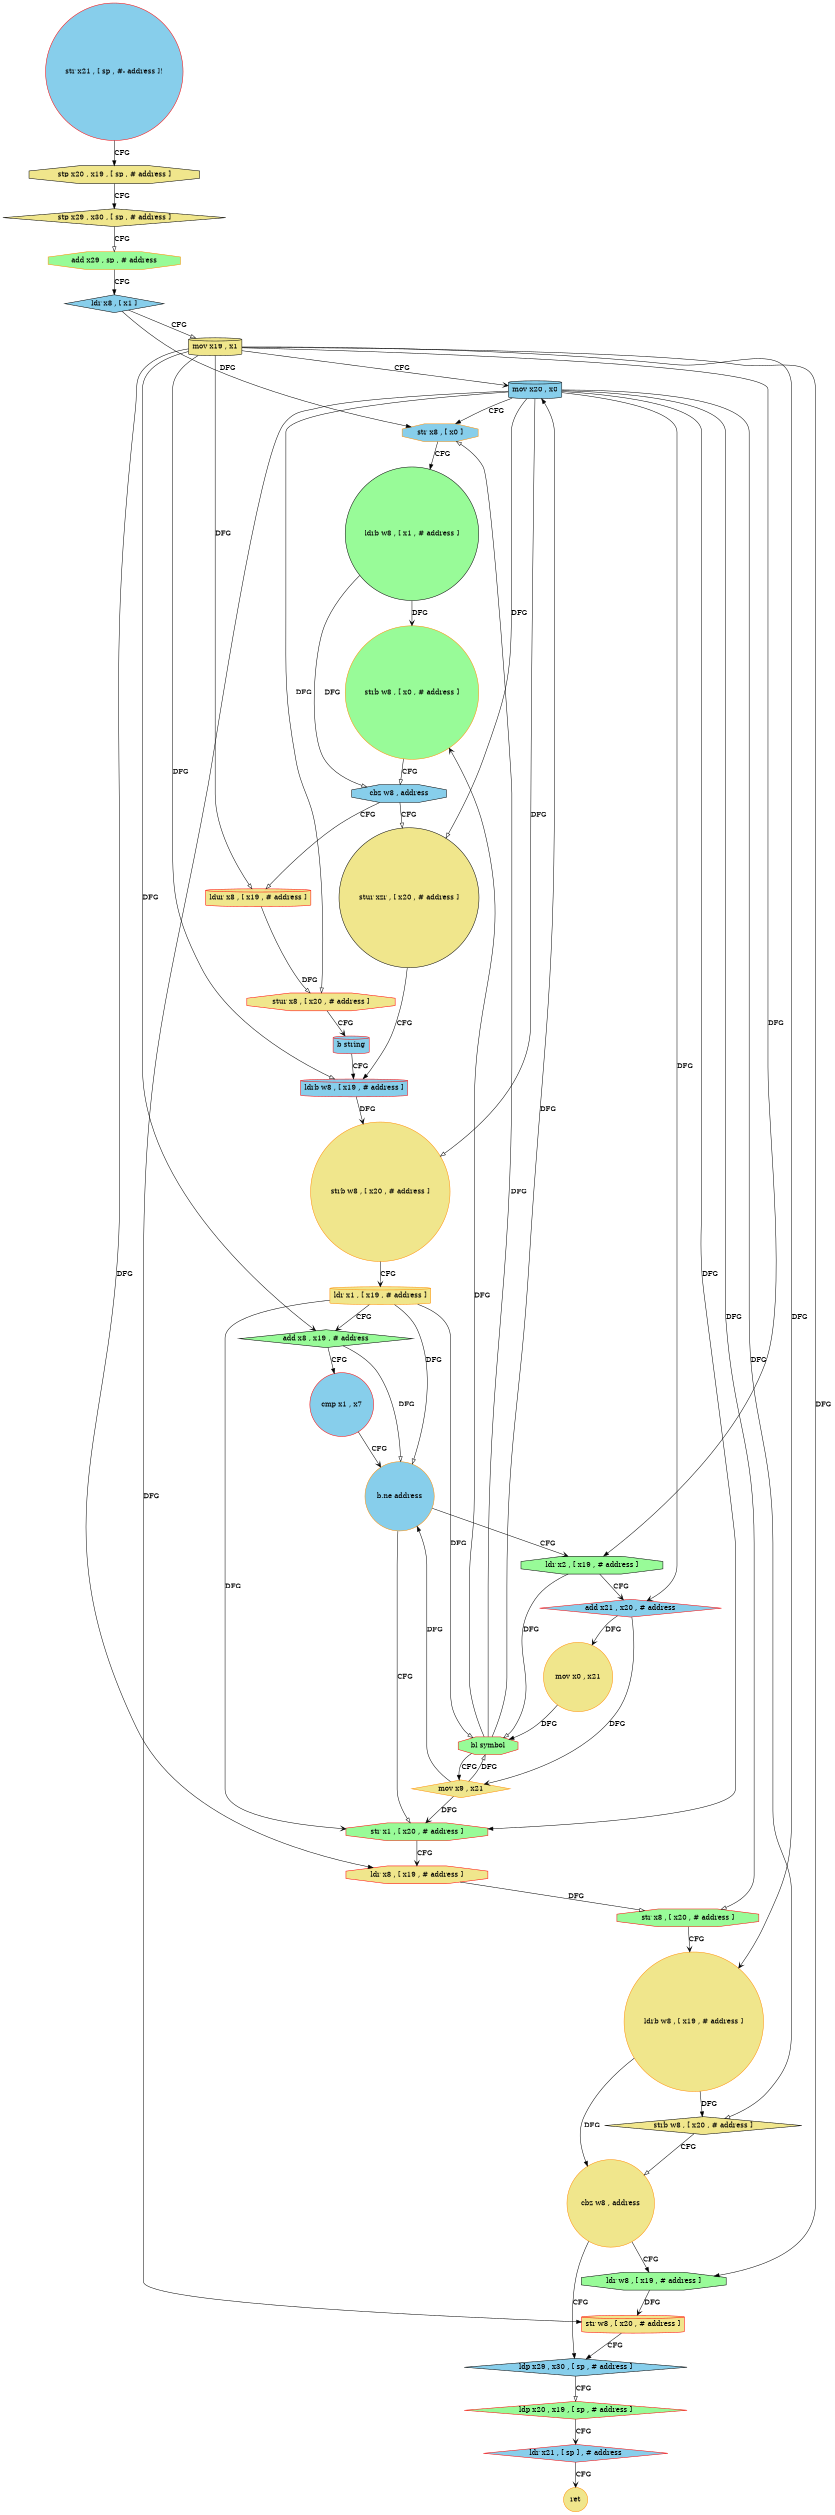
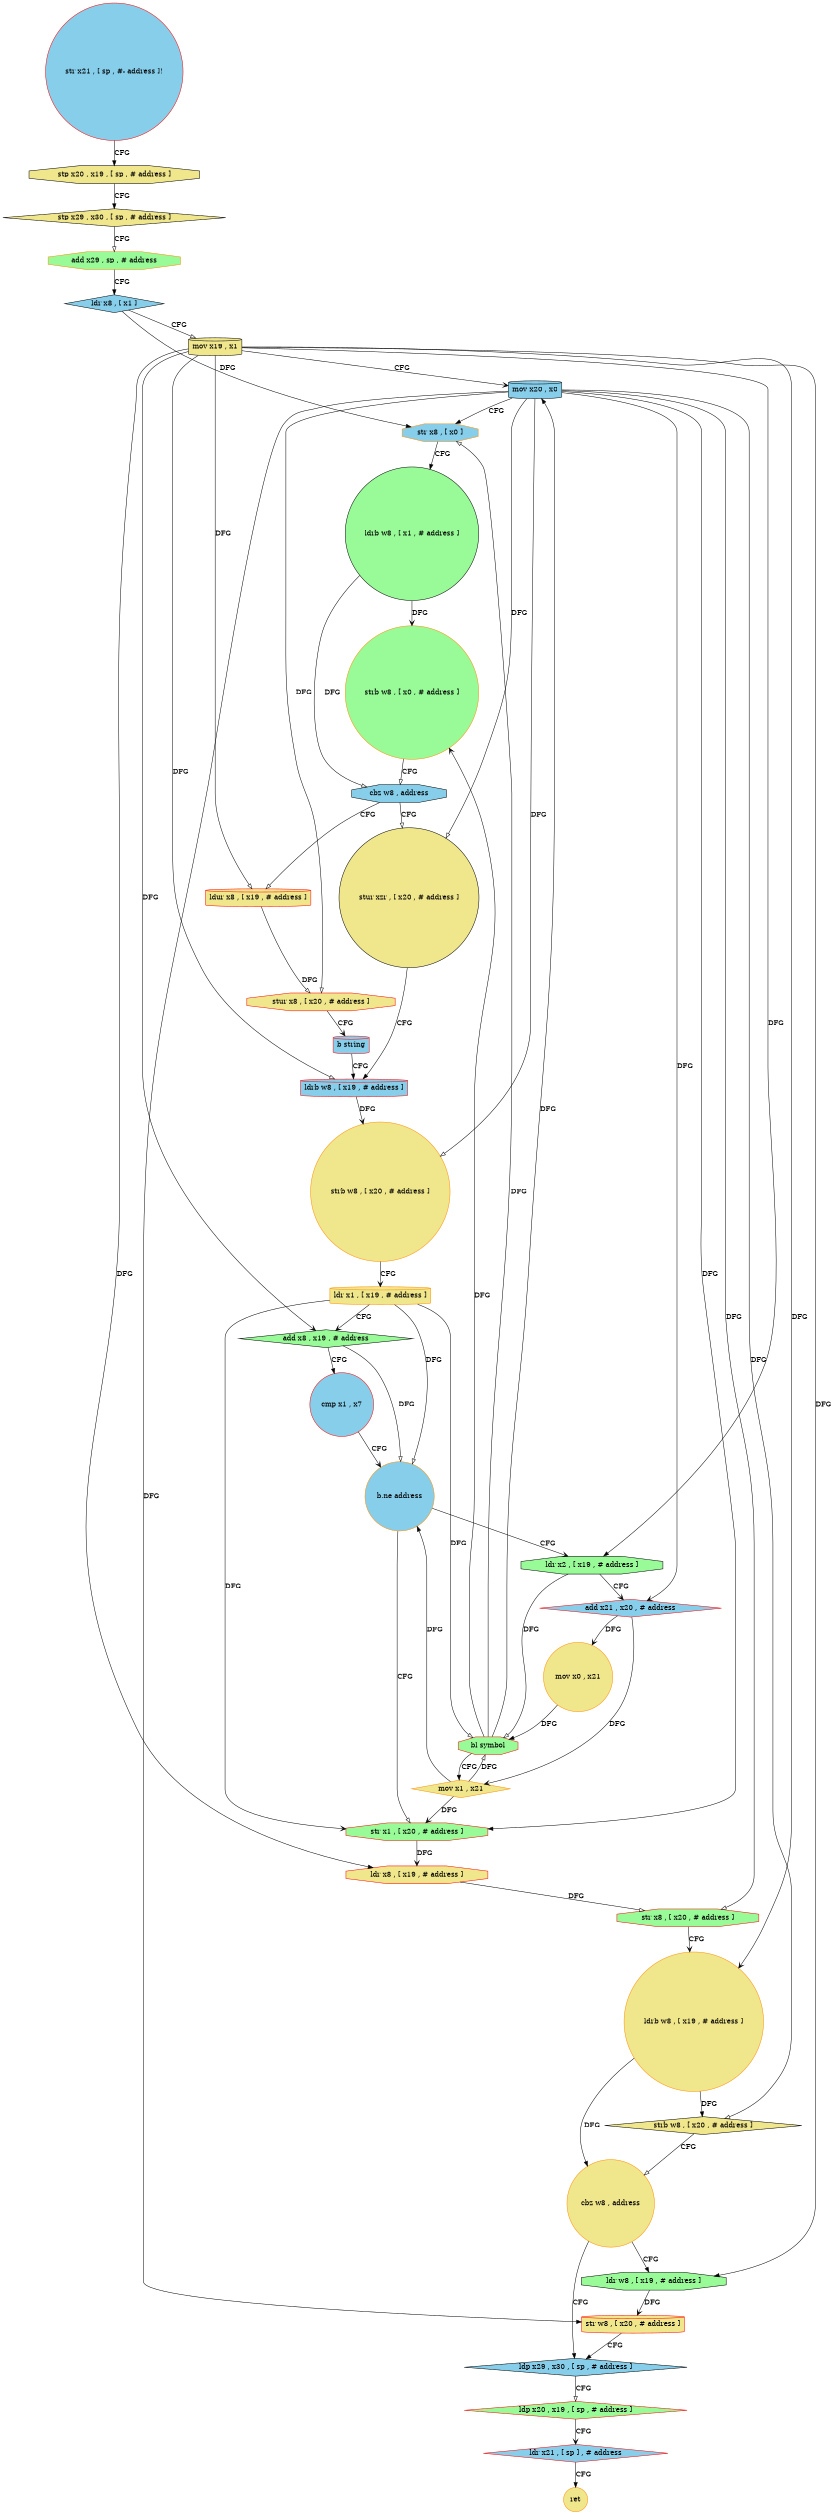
(461, 1789) -> (461, 1789)
(425, 1853) -> (425, 1853)
(576, 2472) -> (576, 2472)
